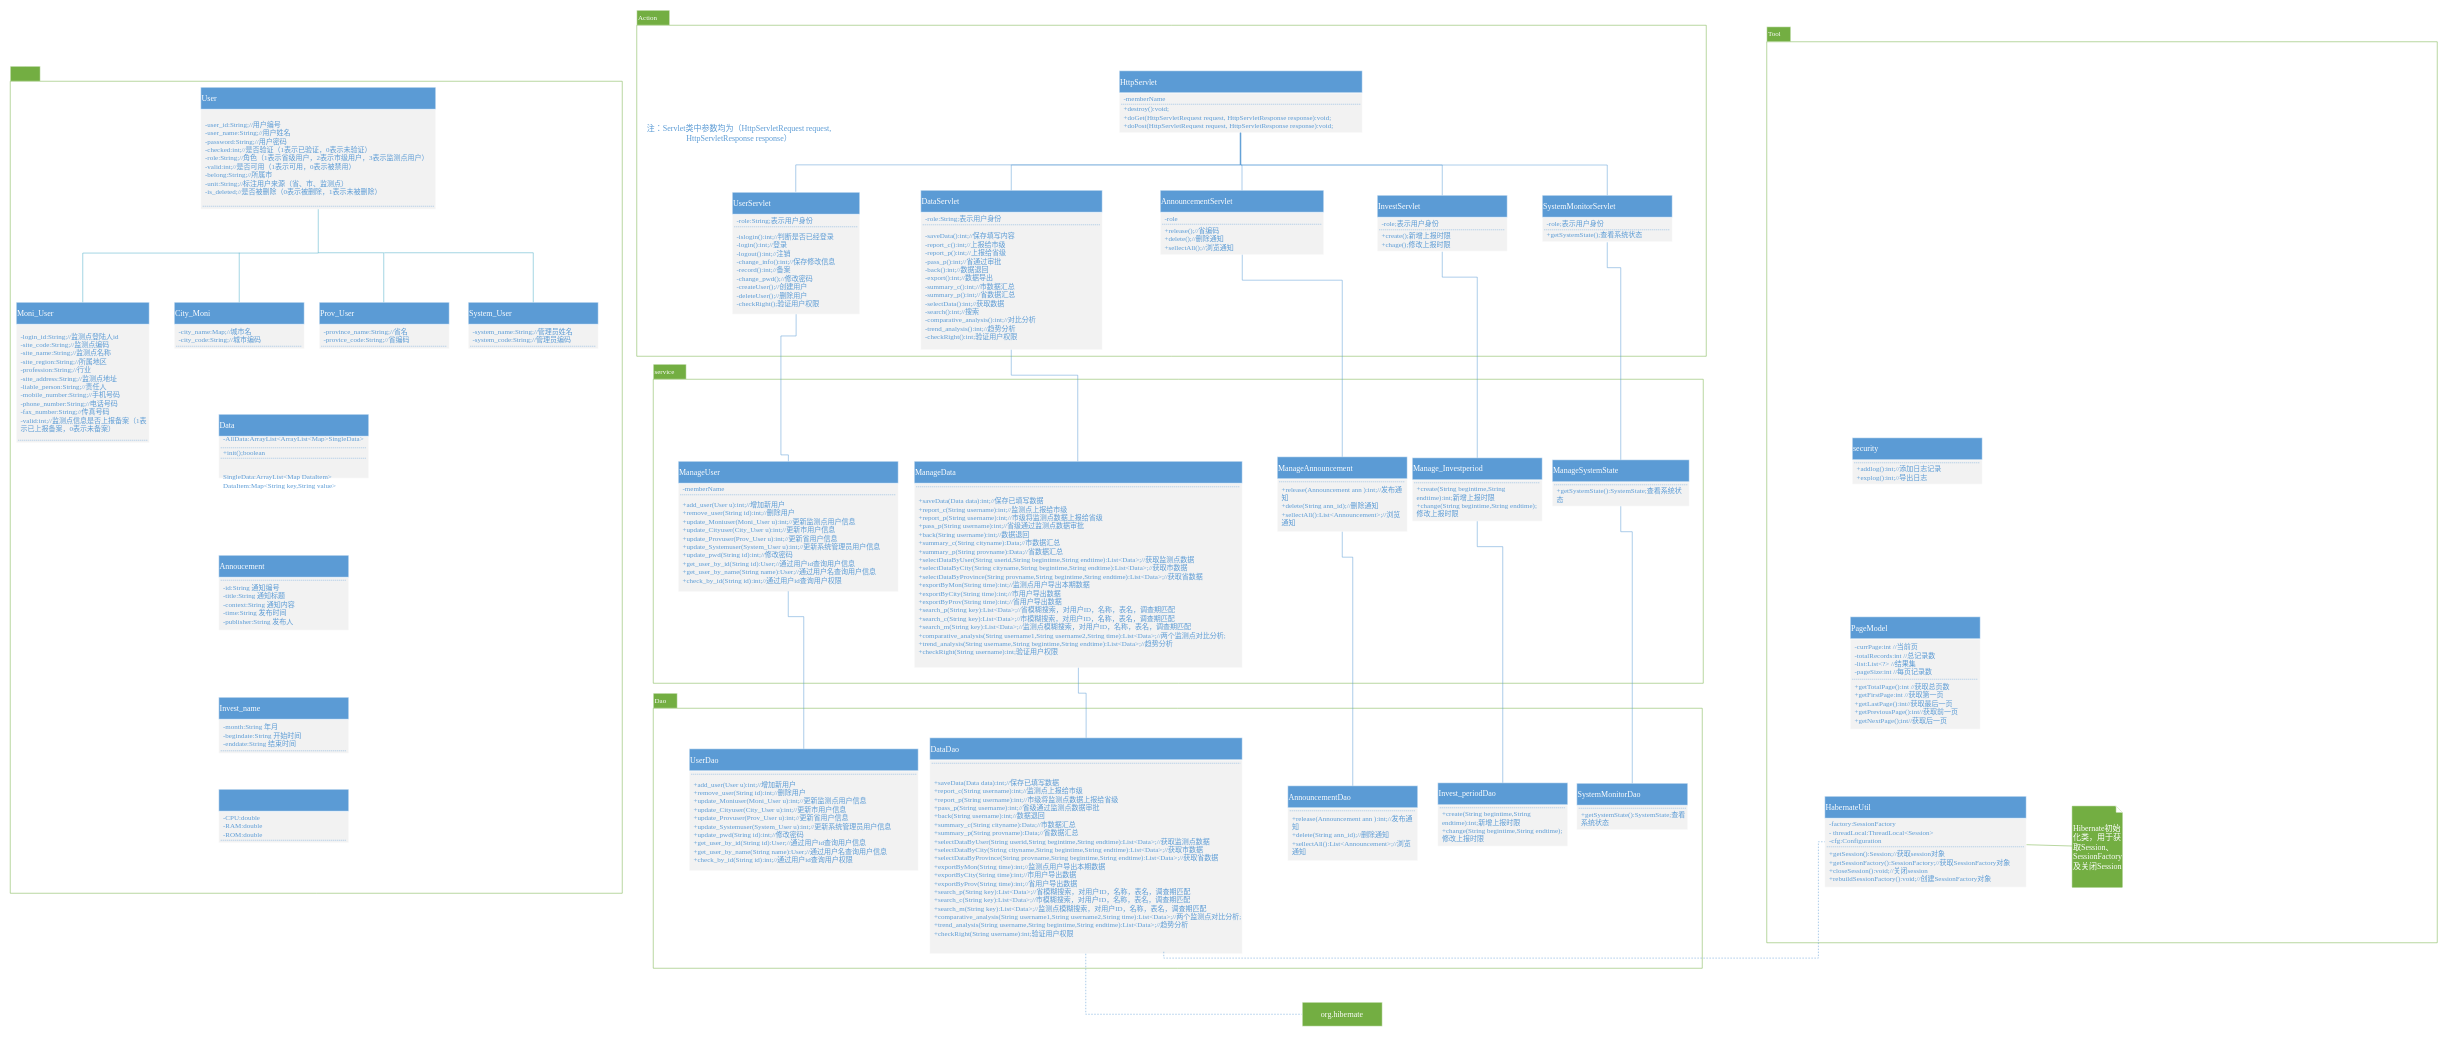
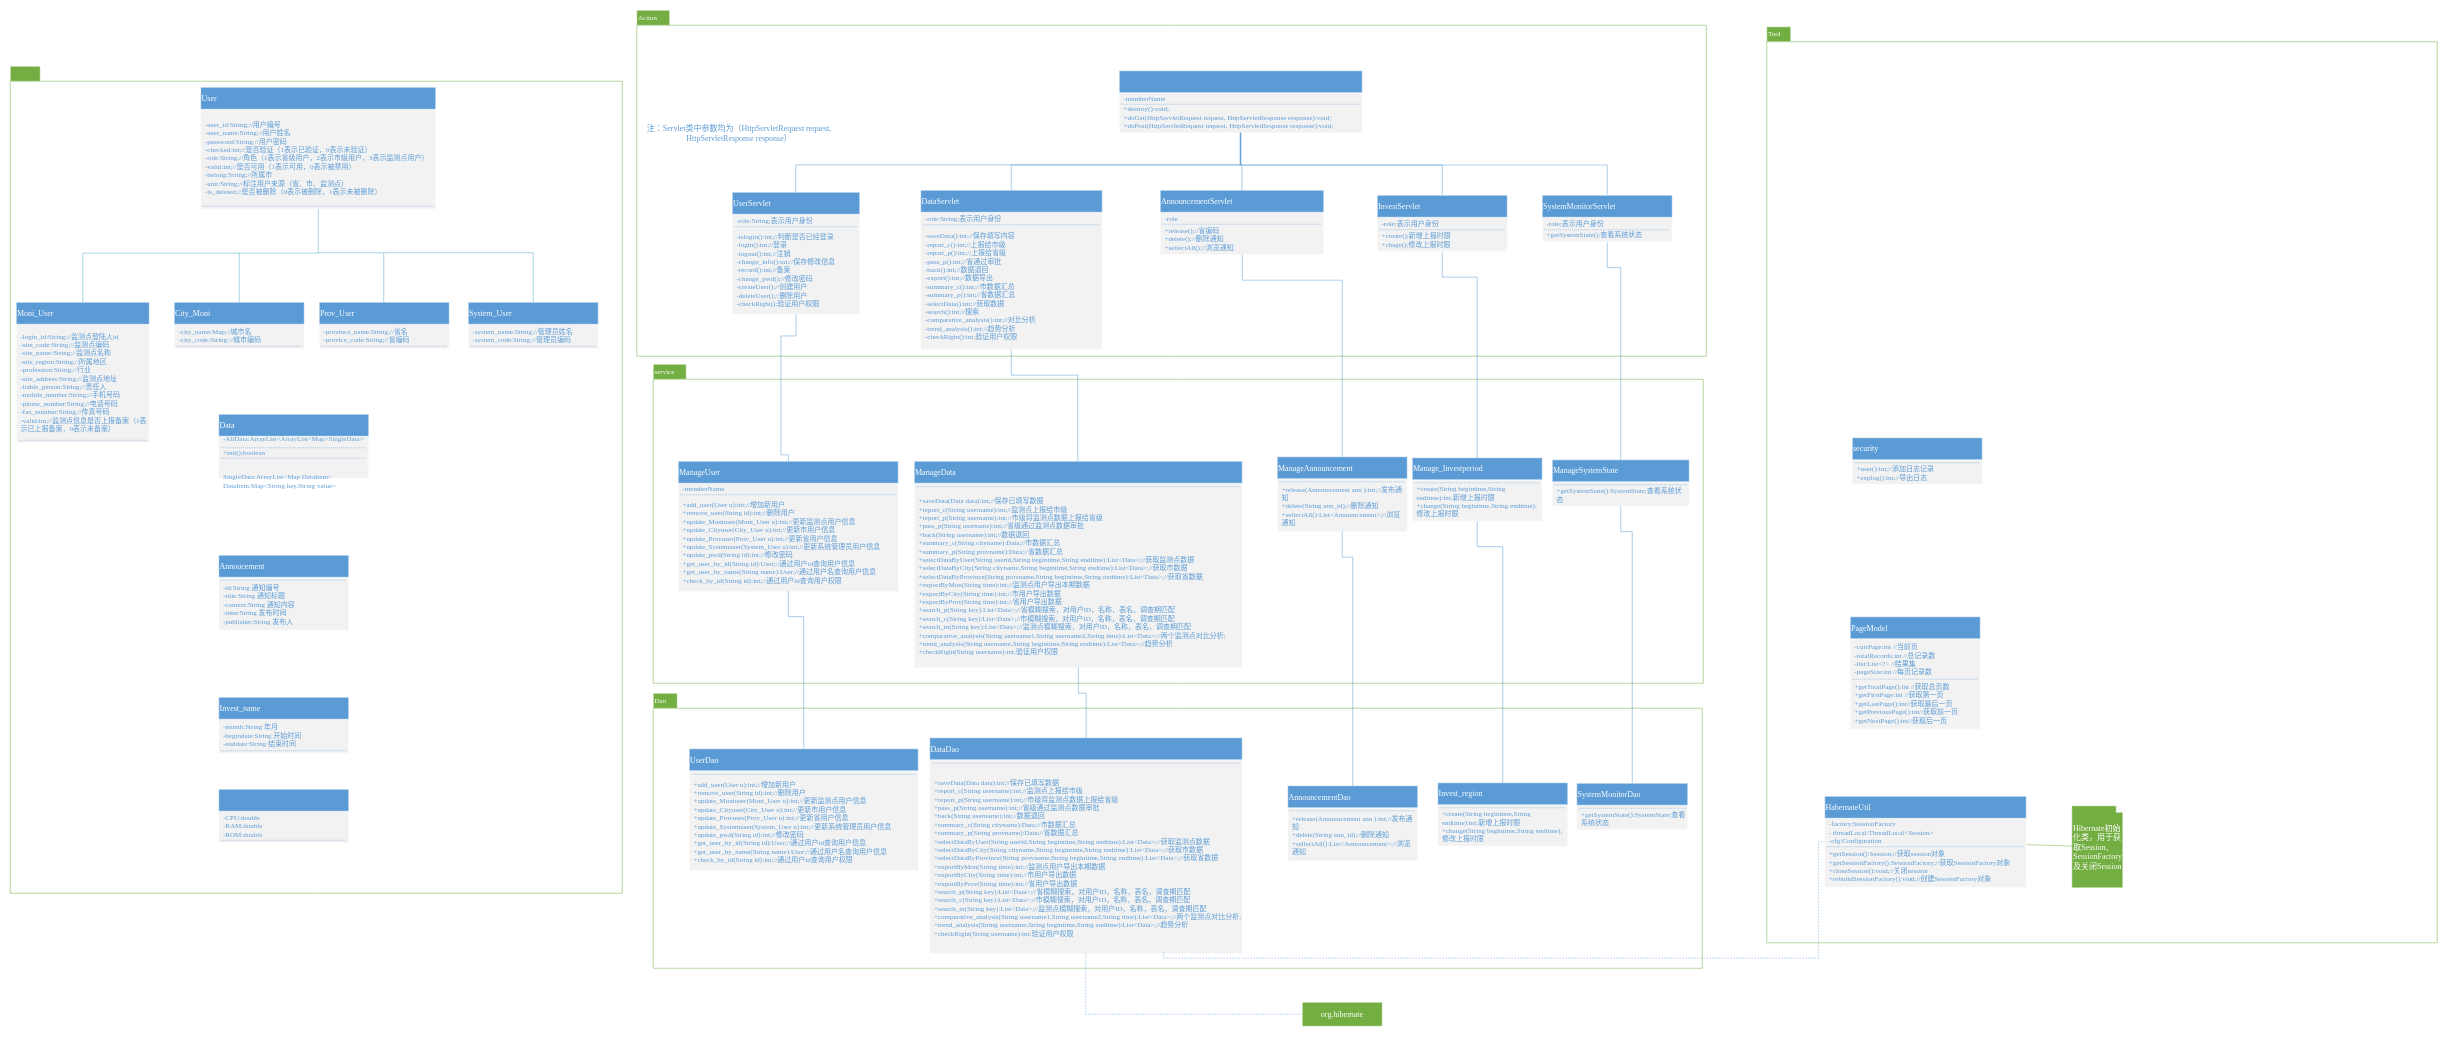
(1241, 82) -> none
(1899, 473) -> (1896, 473)
(1465, 793) -> (1460, 793)
